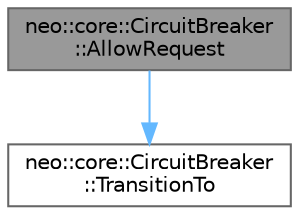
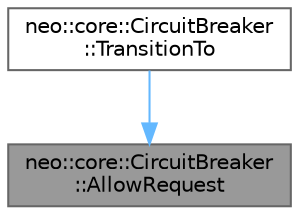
(150, 97) -> (150, 97)
